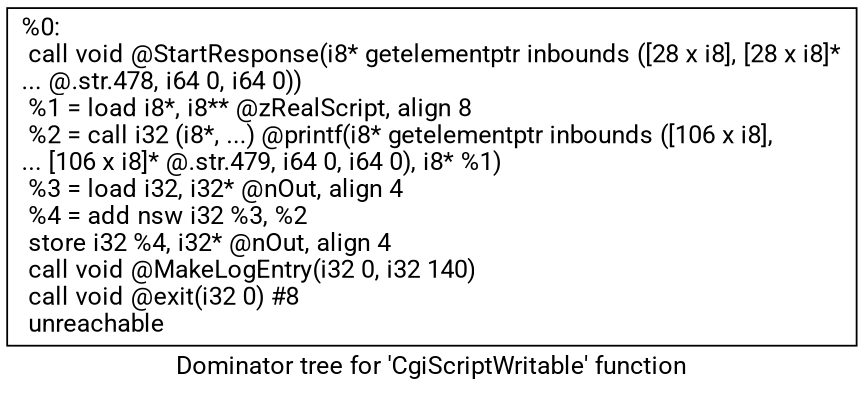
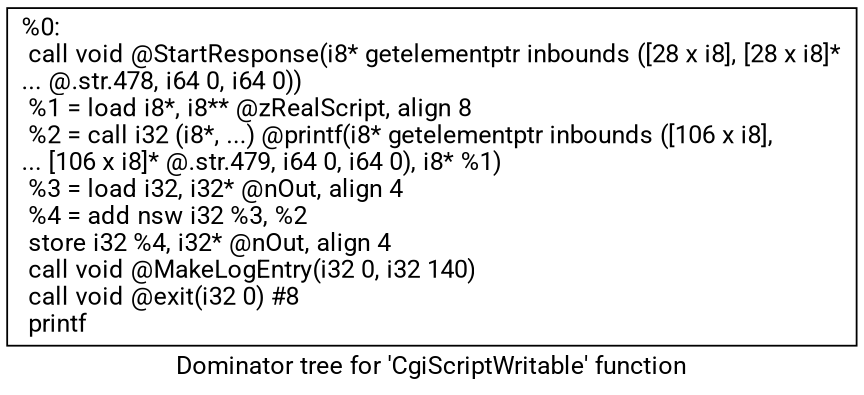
(93, 324) -> (55, 324)
